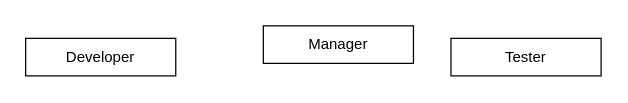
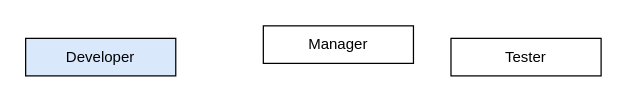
(101, 57) -> (101, 57)
